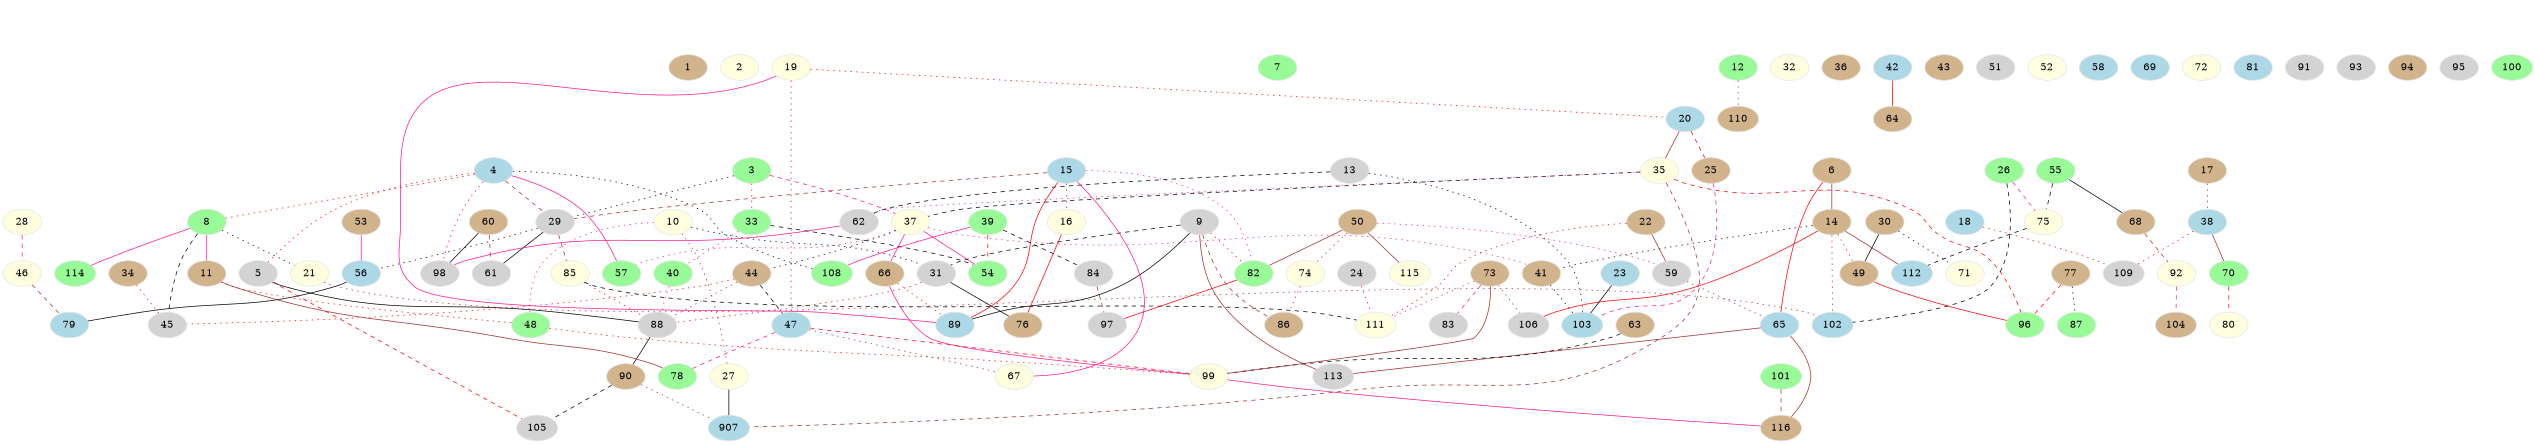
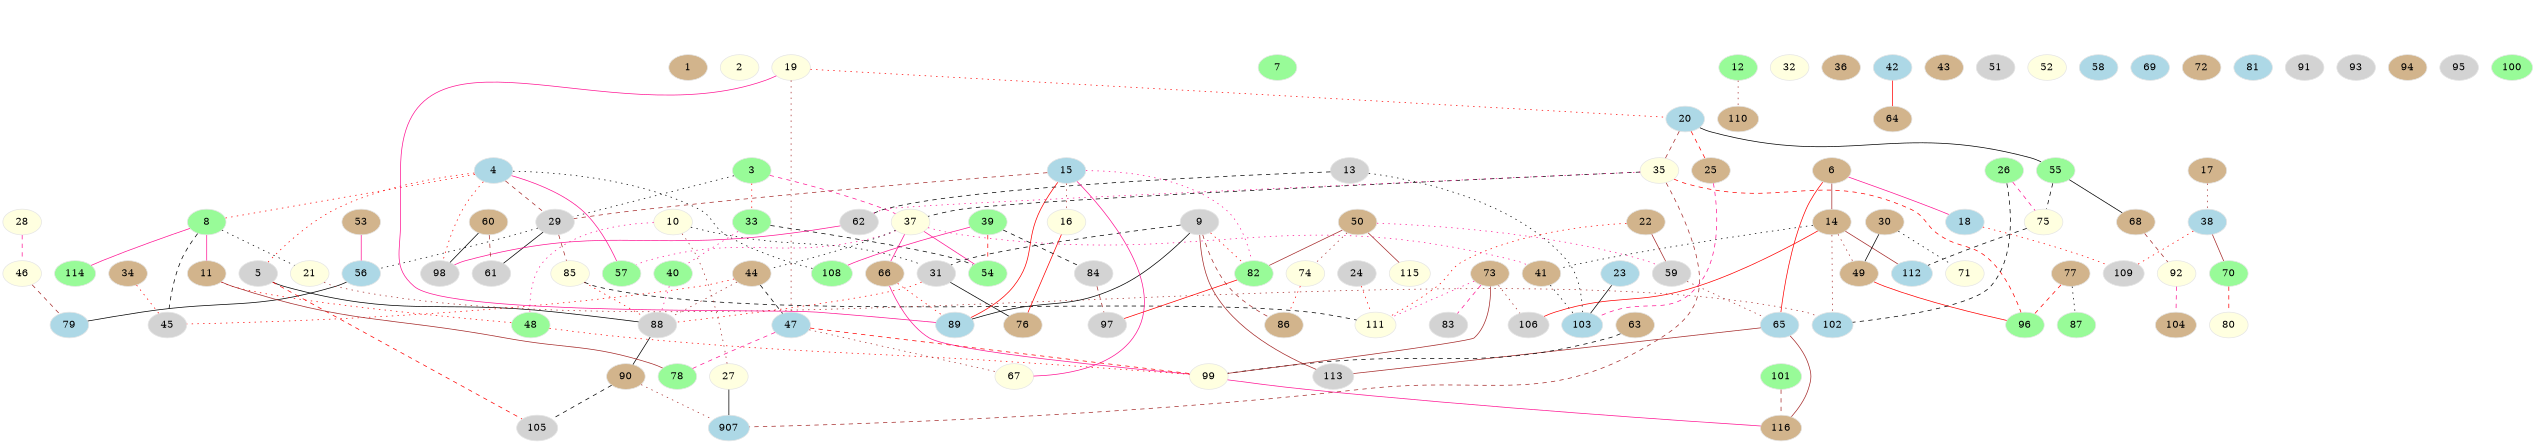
(2202, 68) -> (2202, 68)
(1672, 145) -> (1672, 145)
none -> (1870, 145)
none -> (1899, 195)
